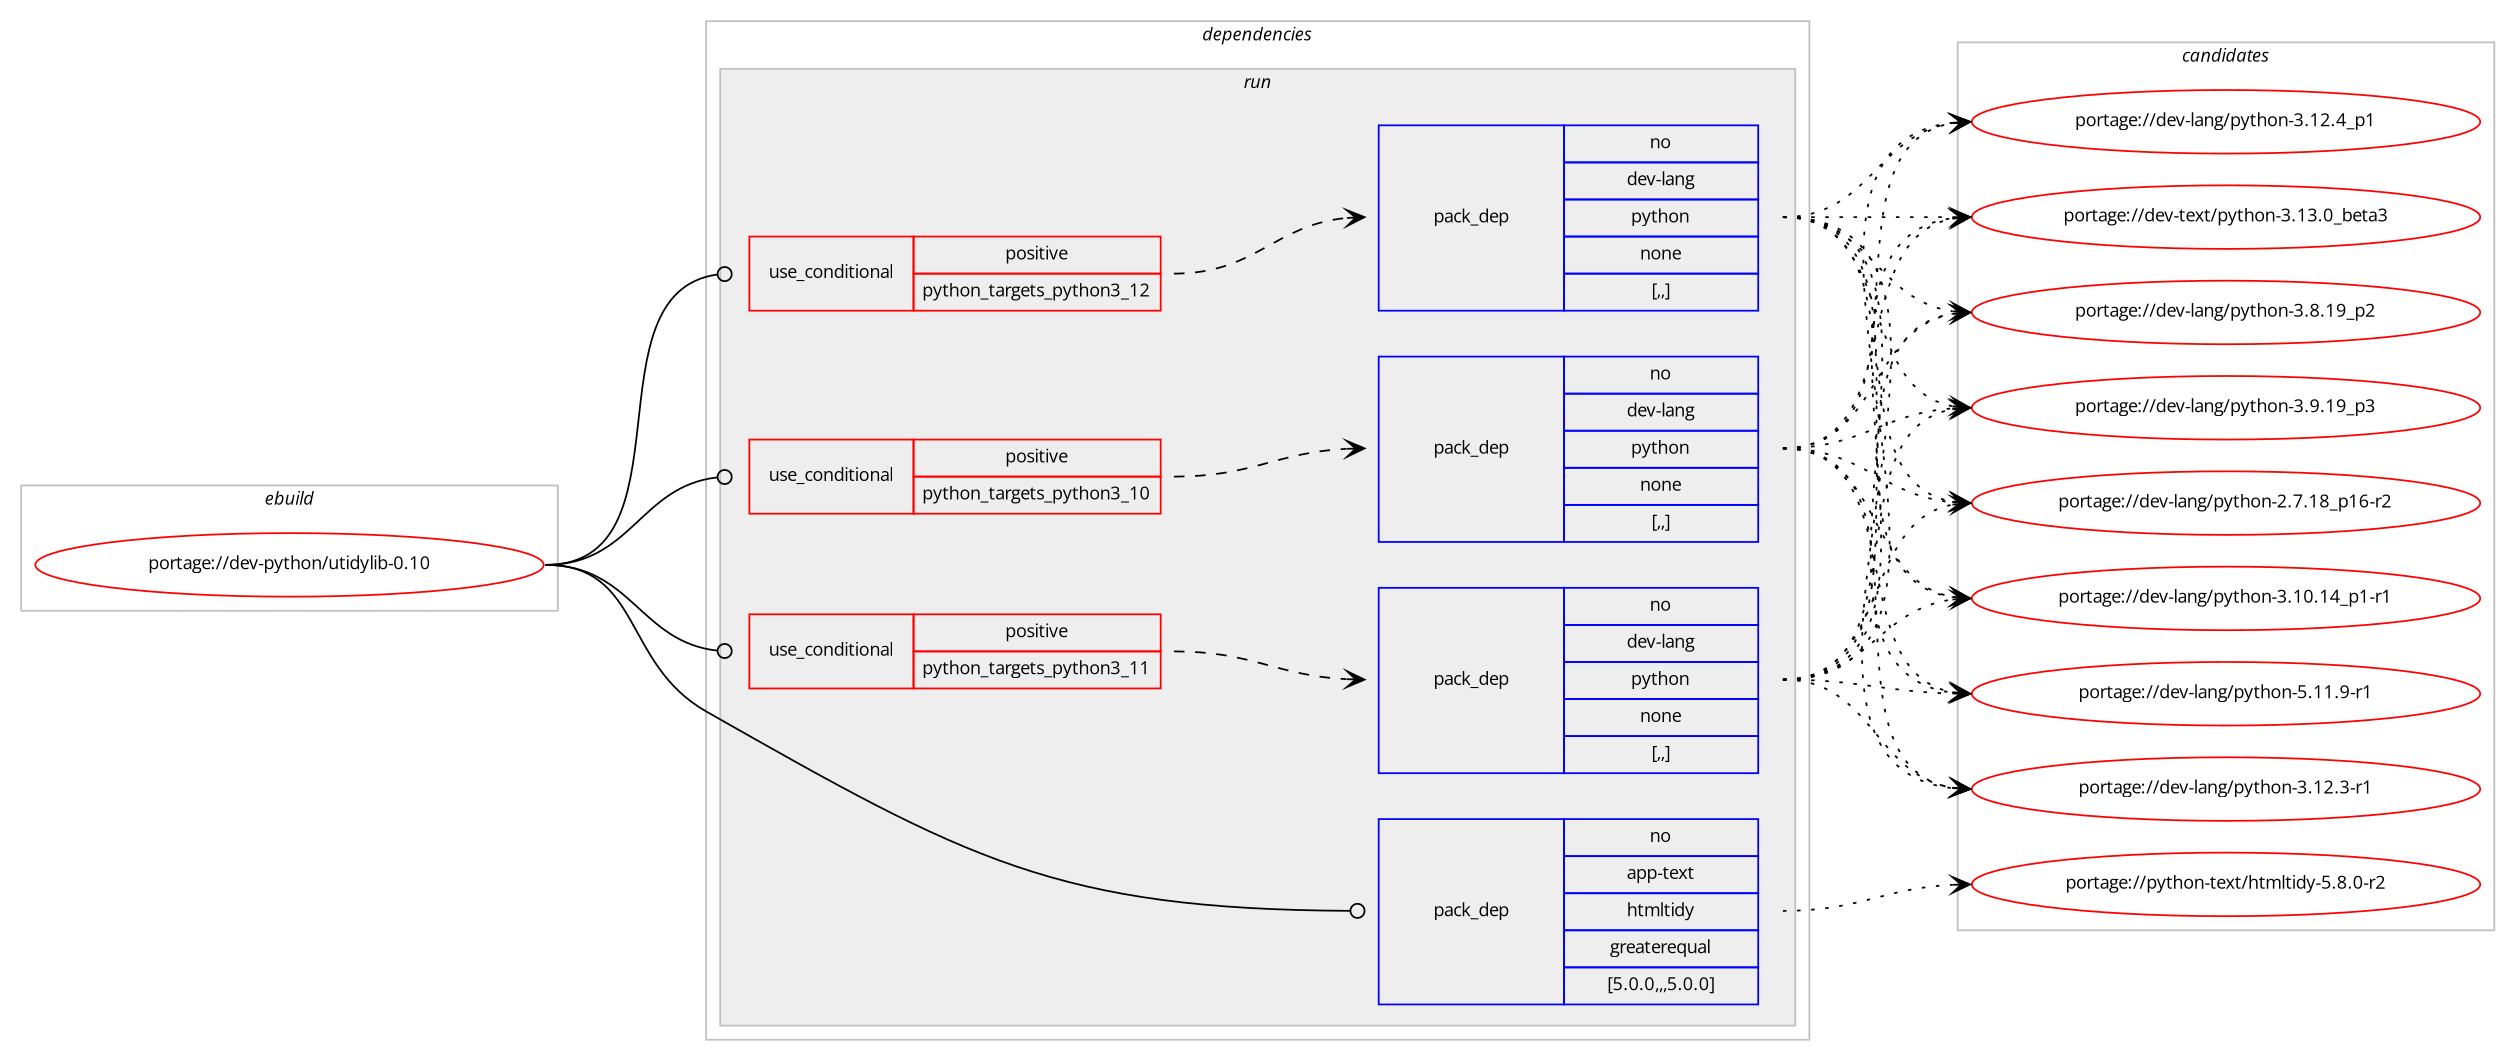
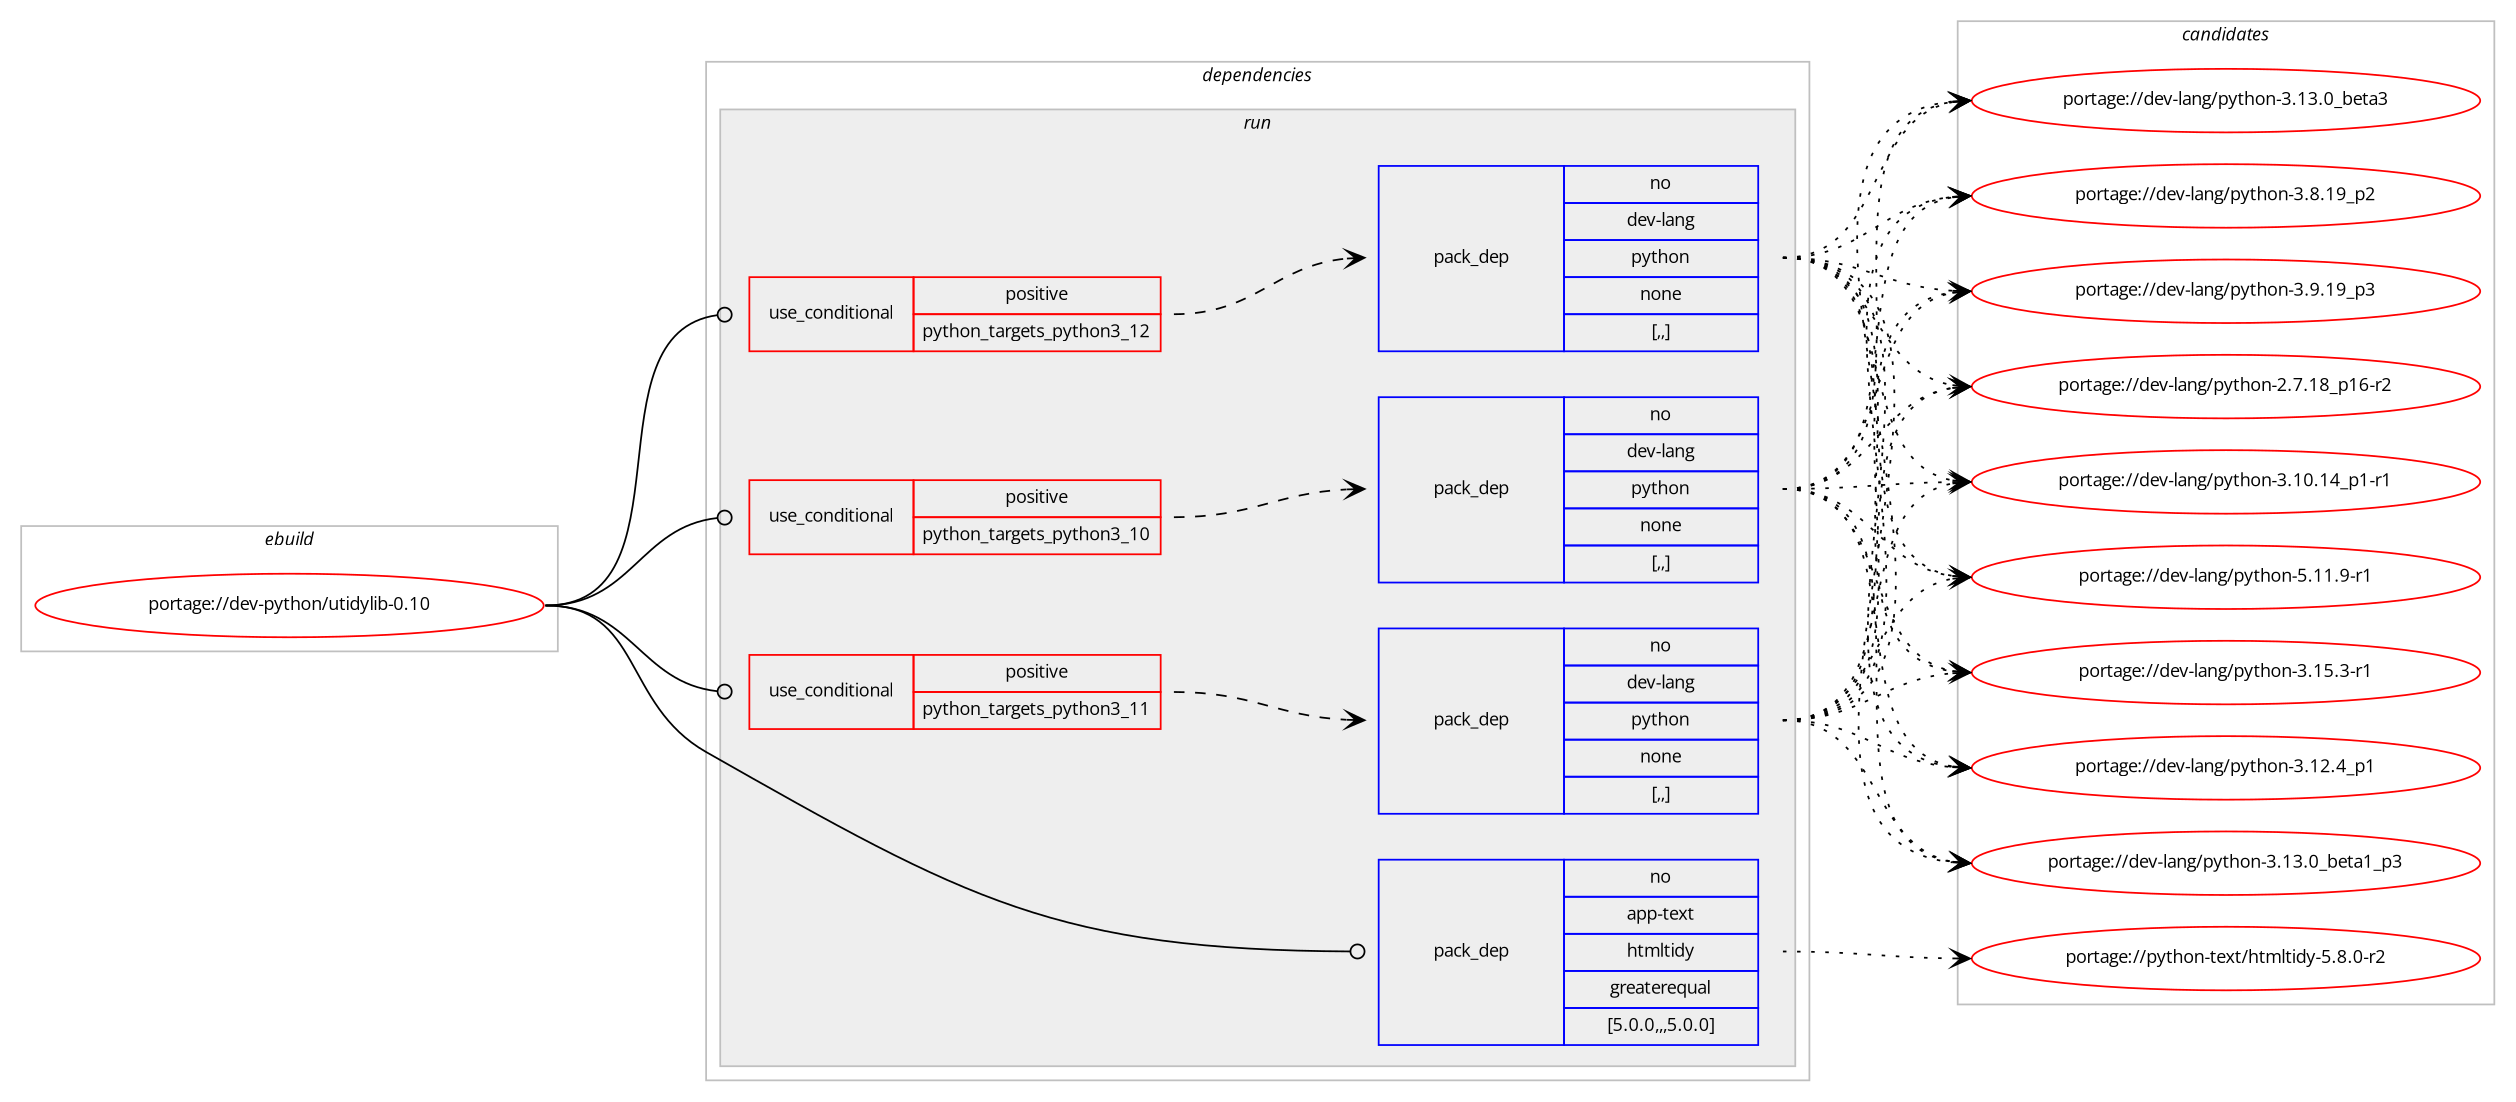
(2226, 217) -> (2226, 101)
(2226, 789) -> (2226, 673)
none -> (2226, 863)
